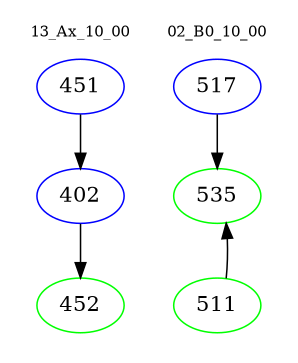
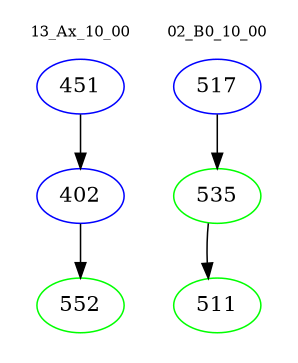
(227, 259) -> (207, 243)
(81, 305) -> (81, 305)
